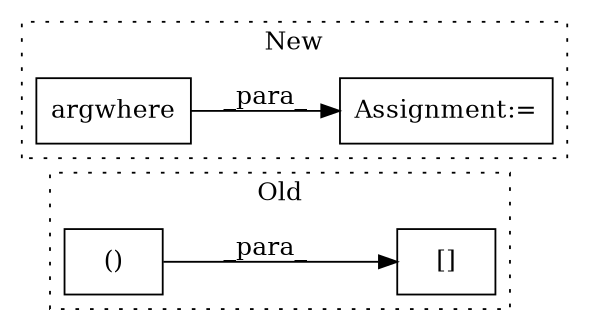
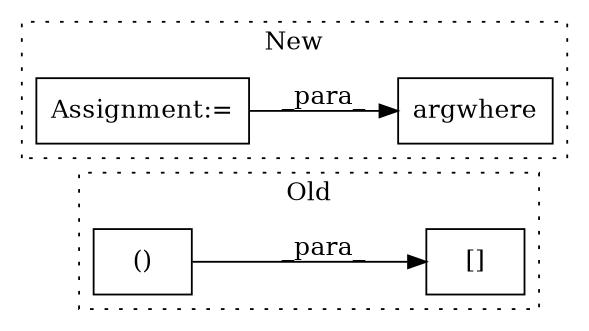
(256, 111) -> (314, 111)
